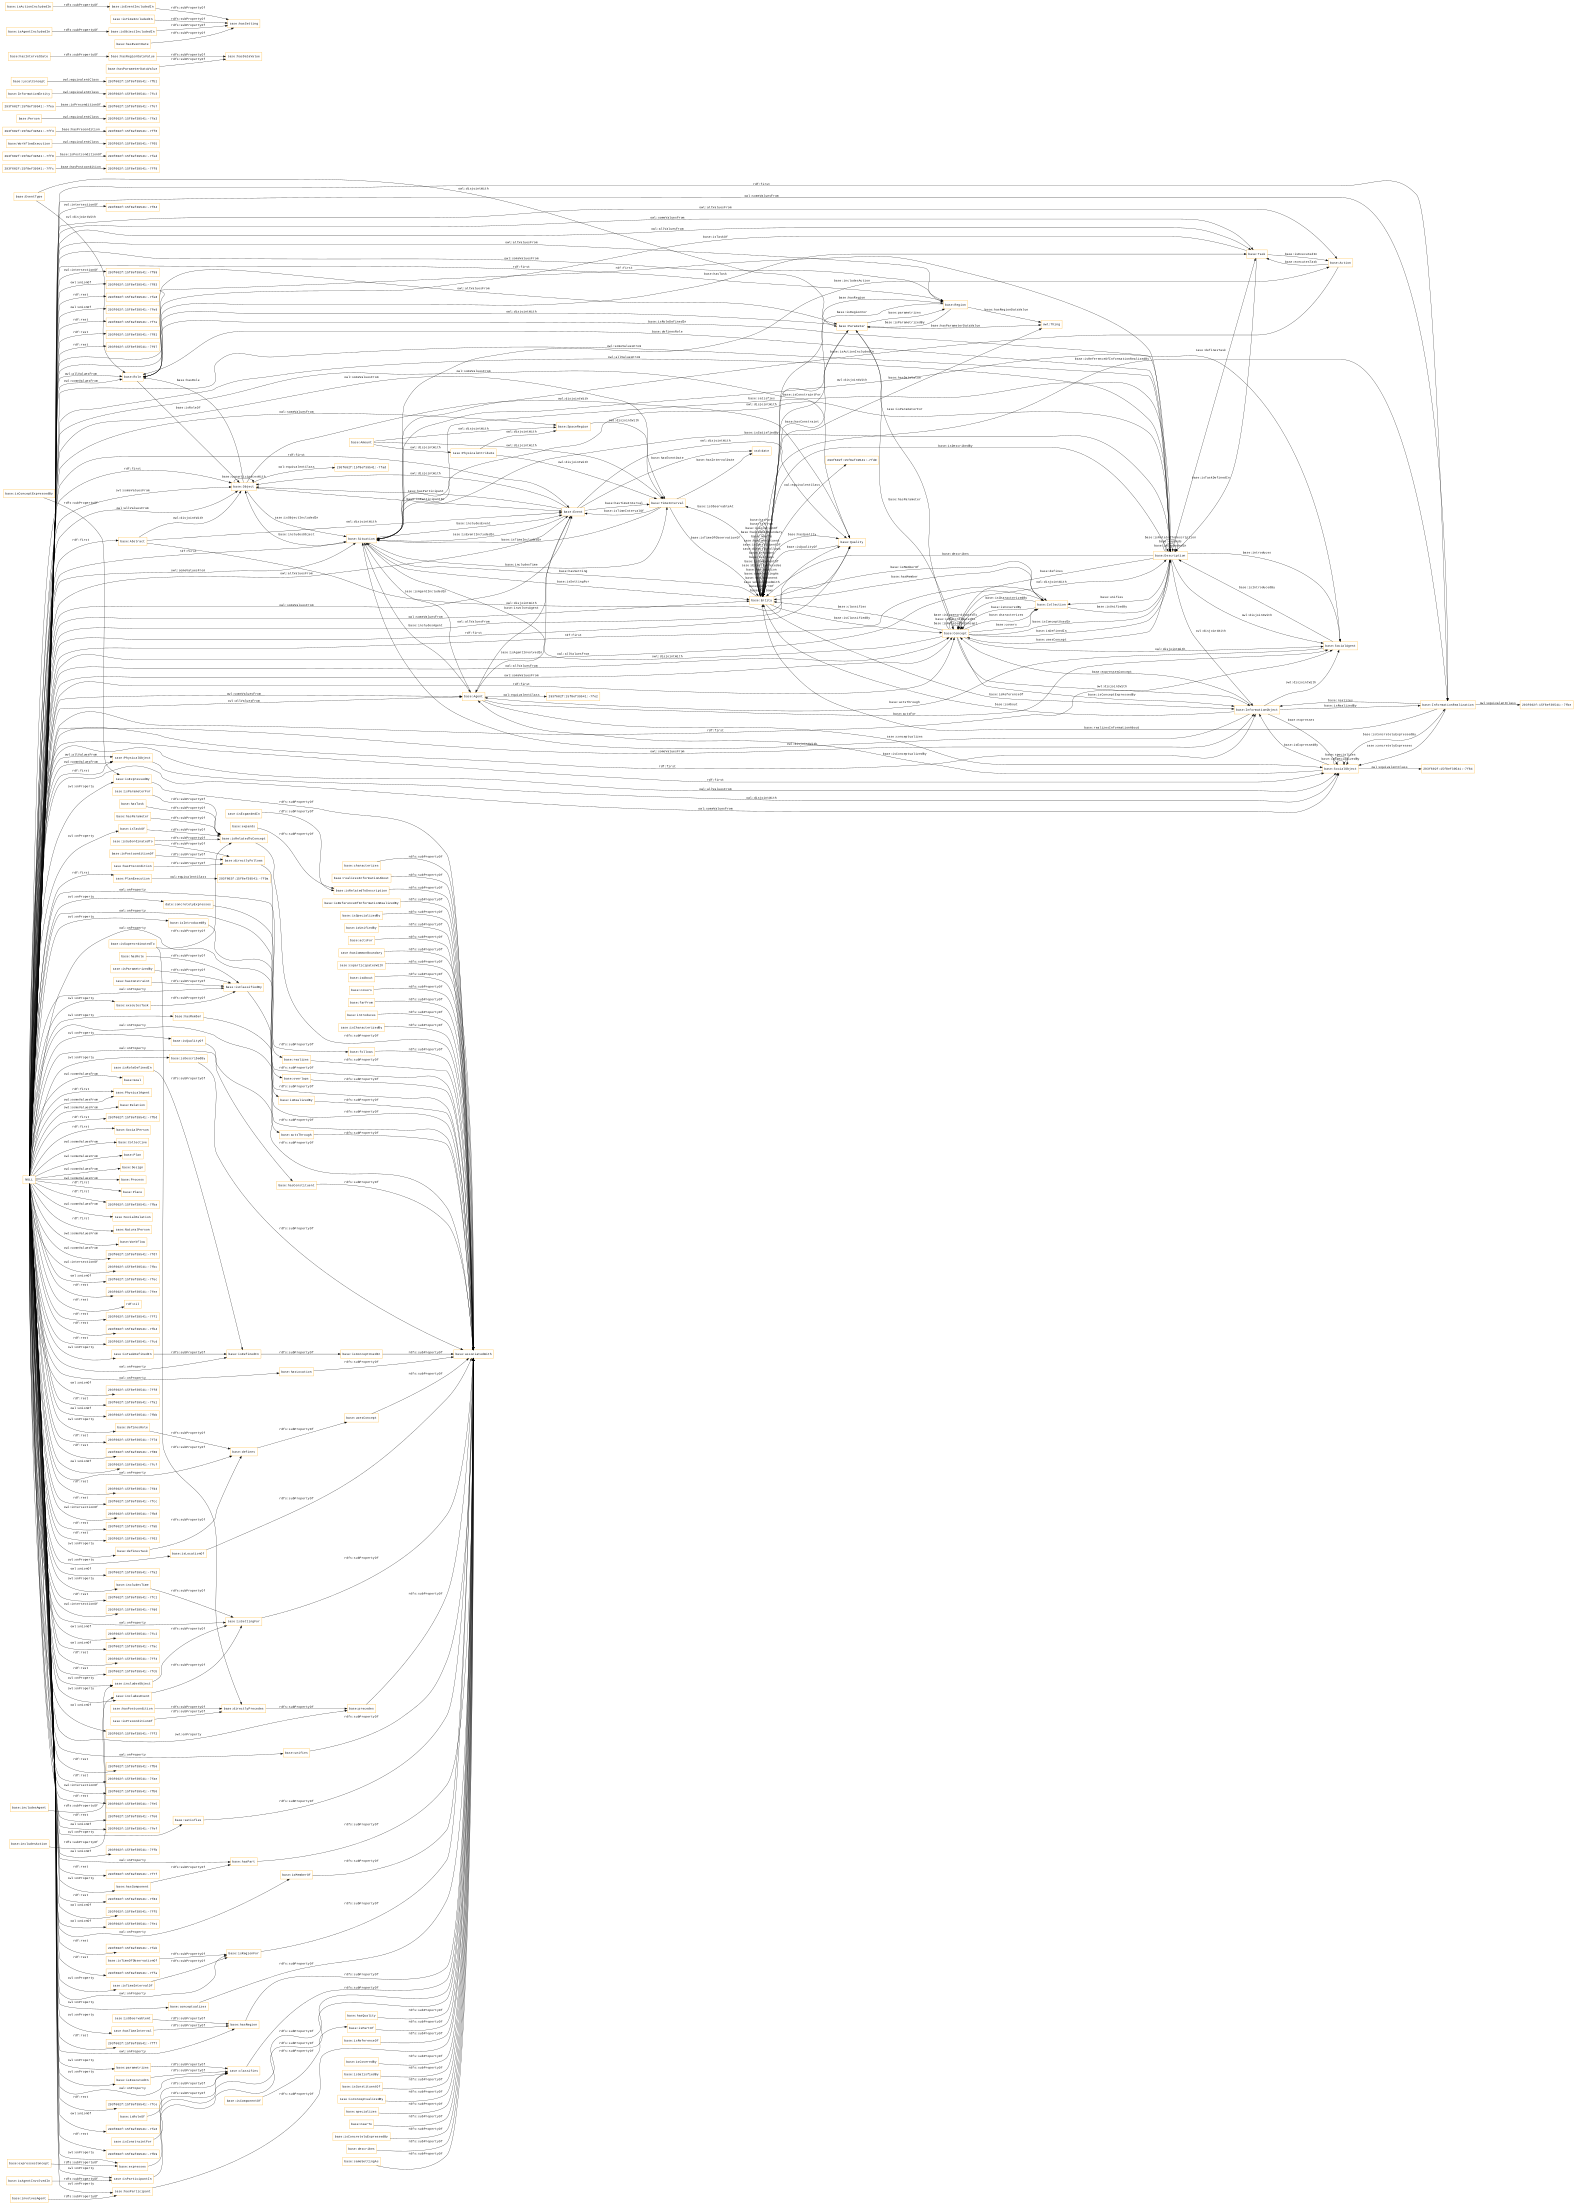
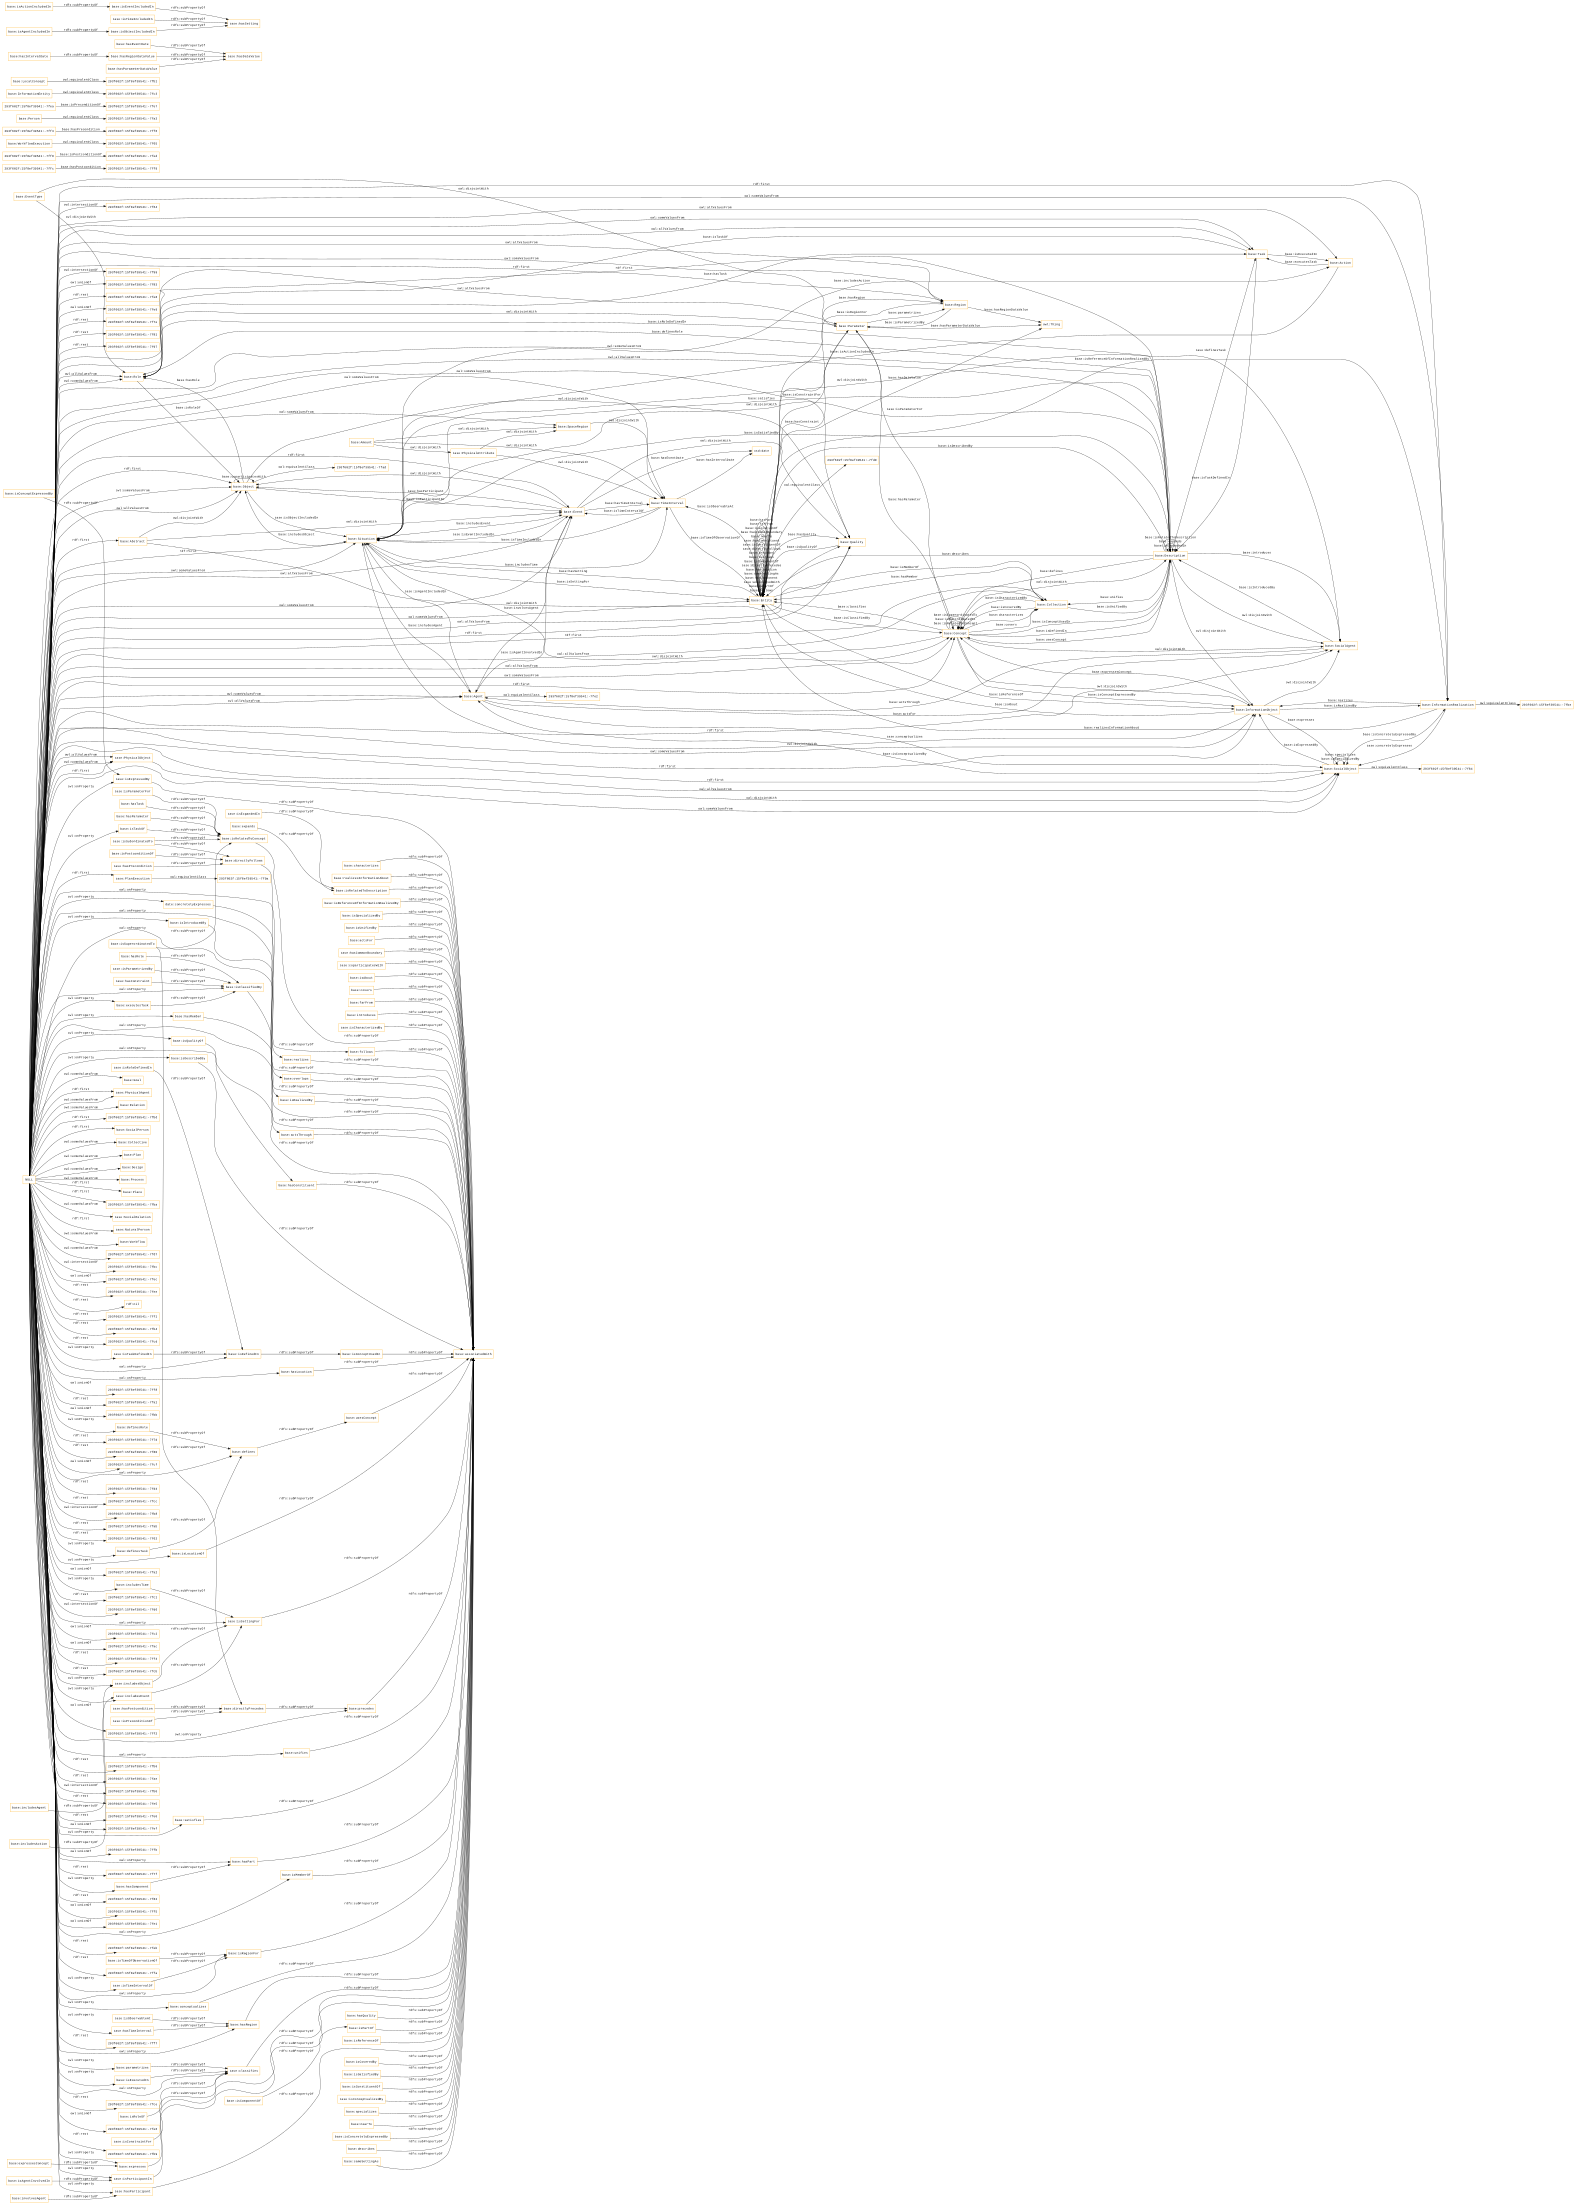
(192, 39) -> (187, 49)
